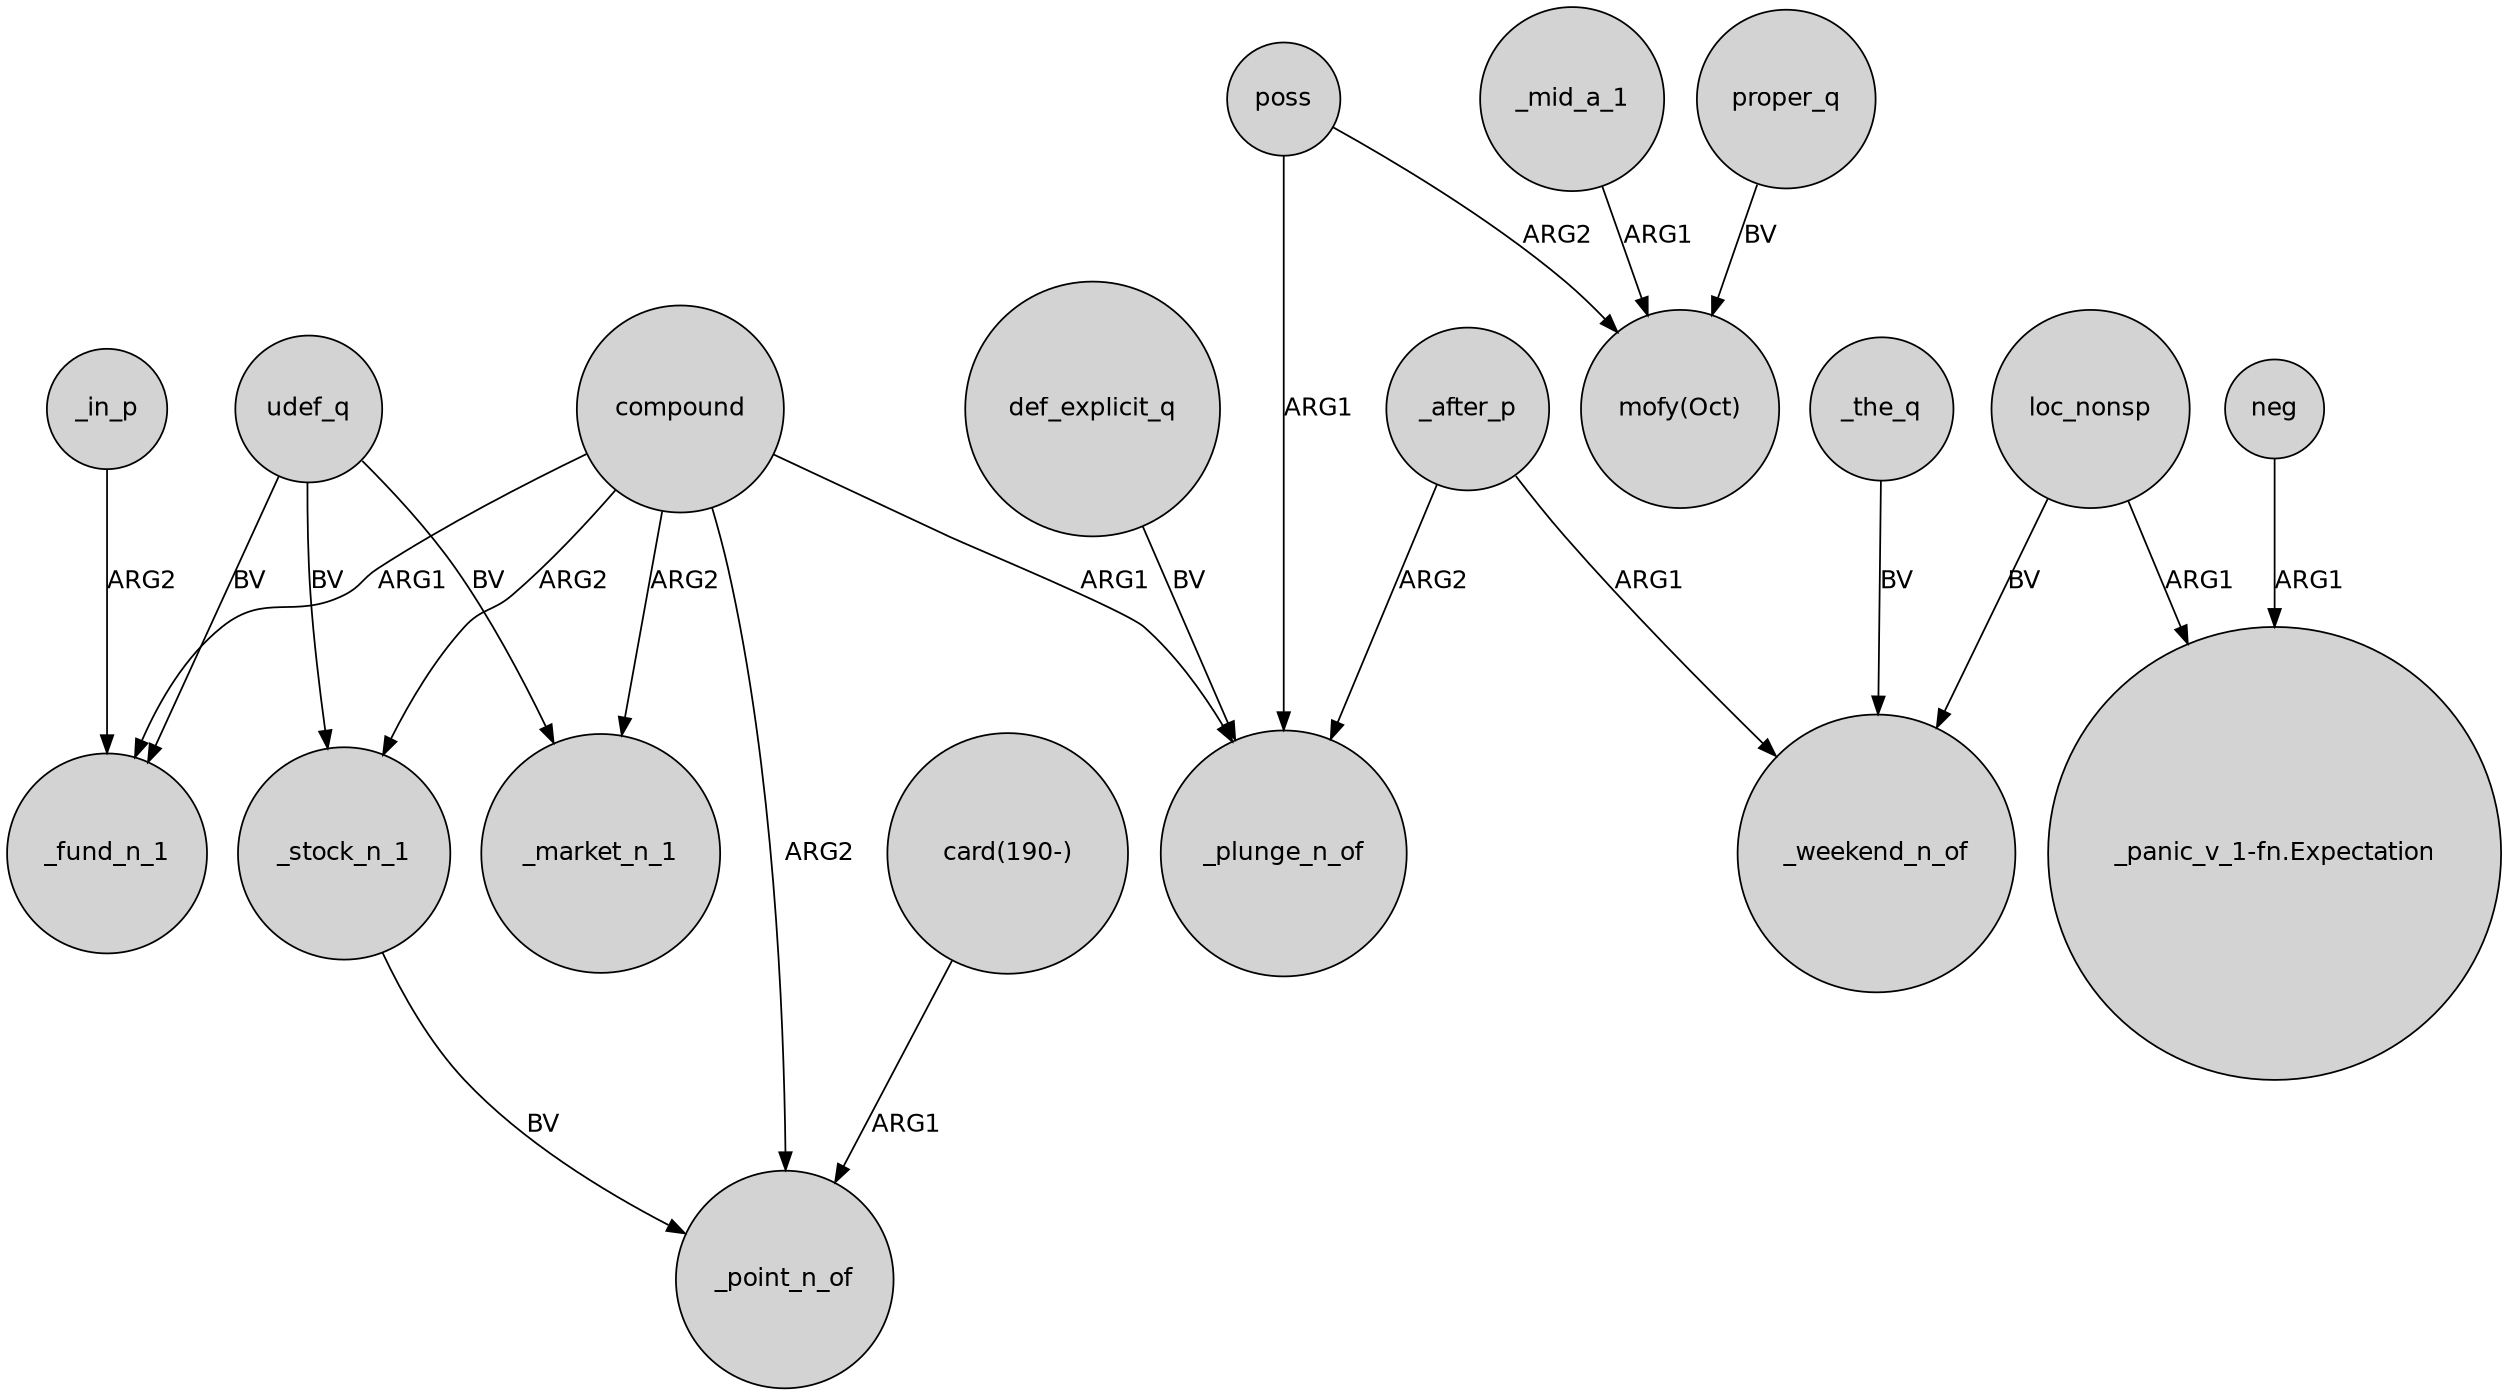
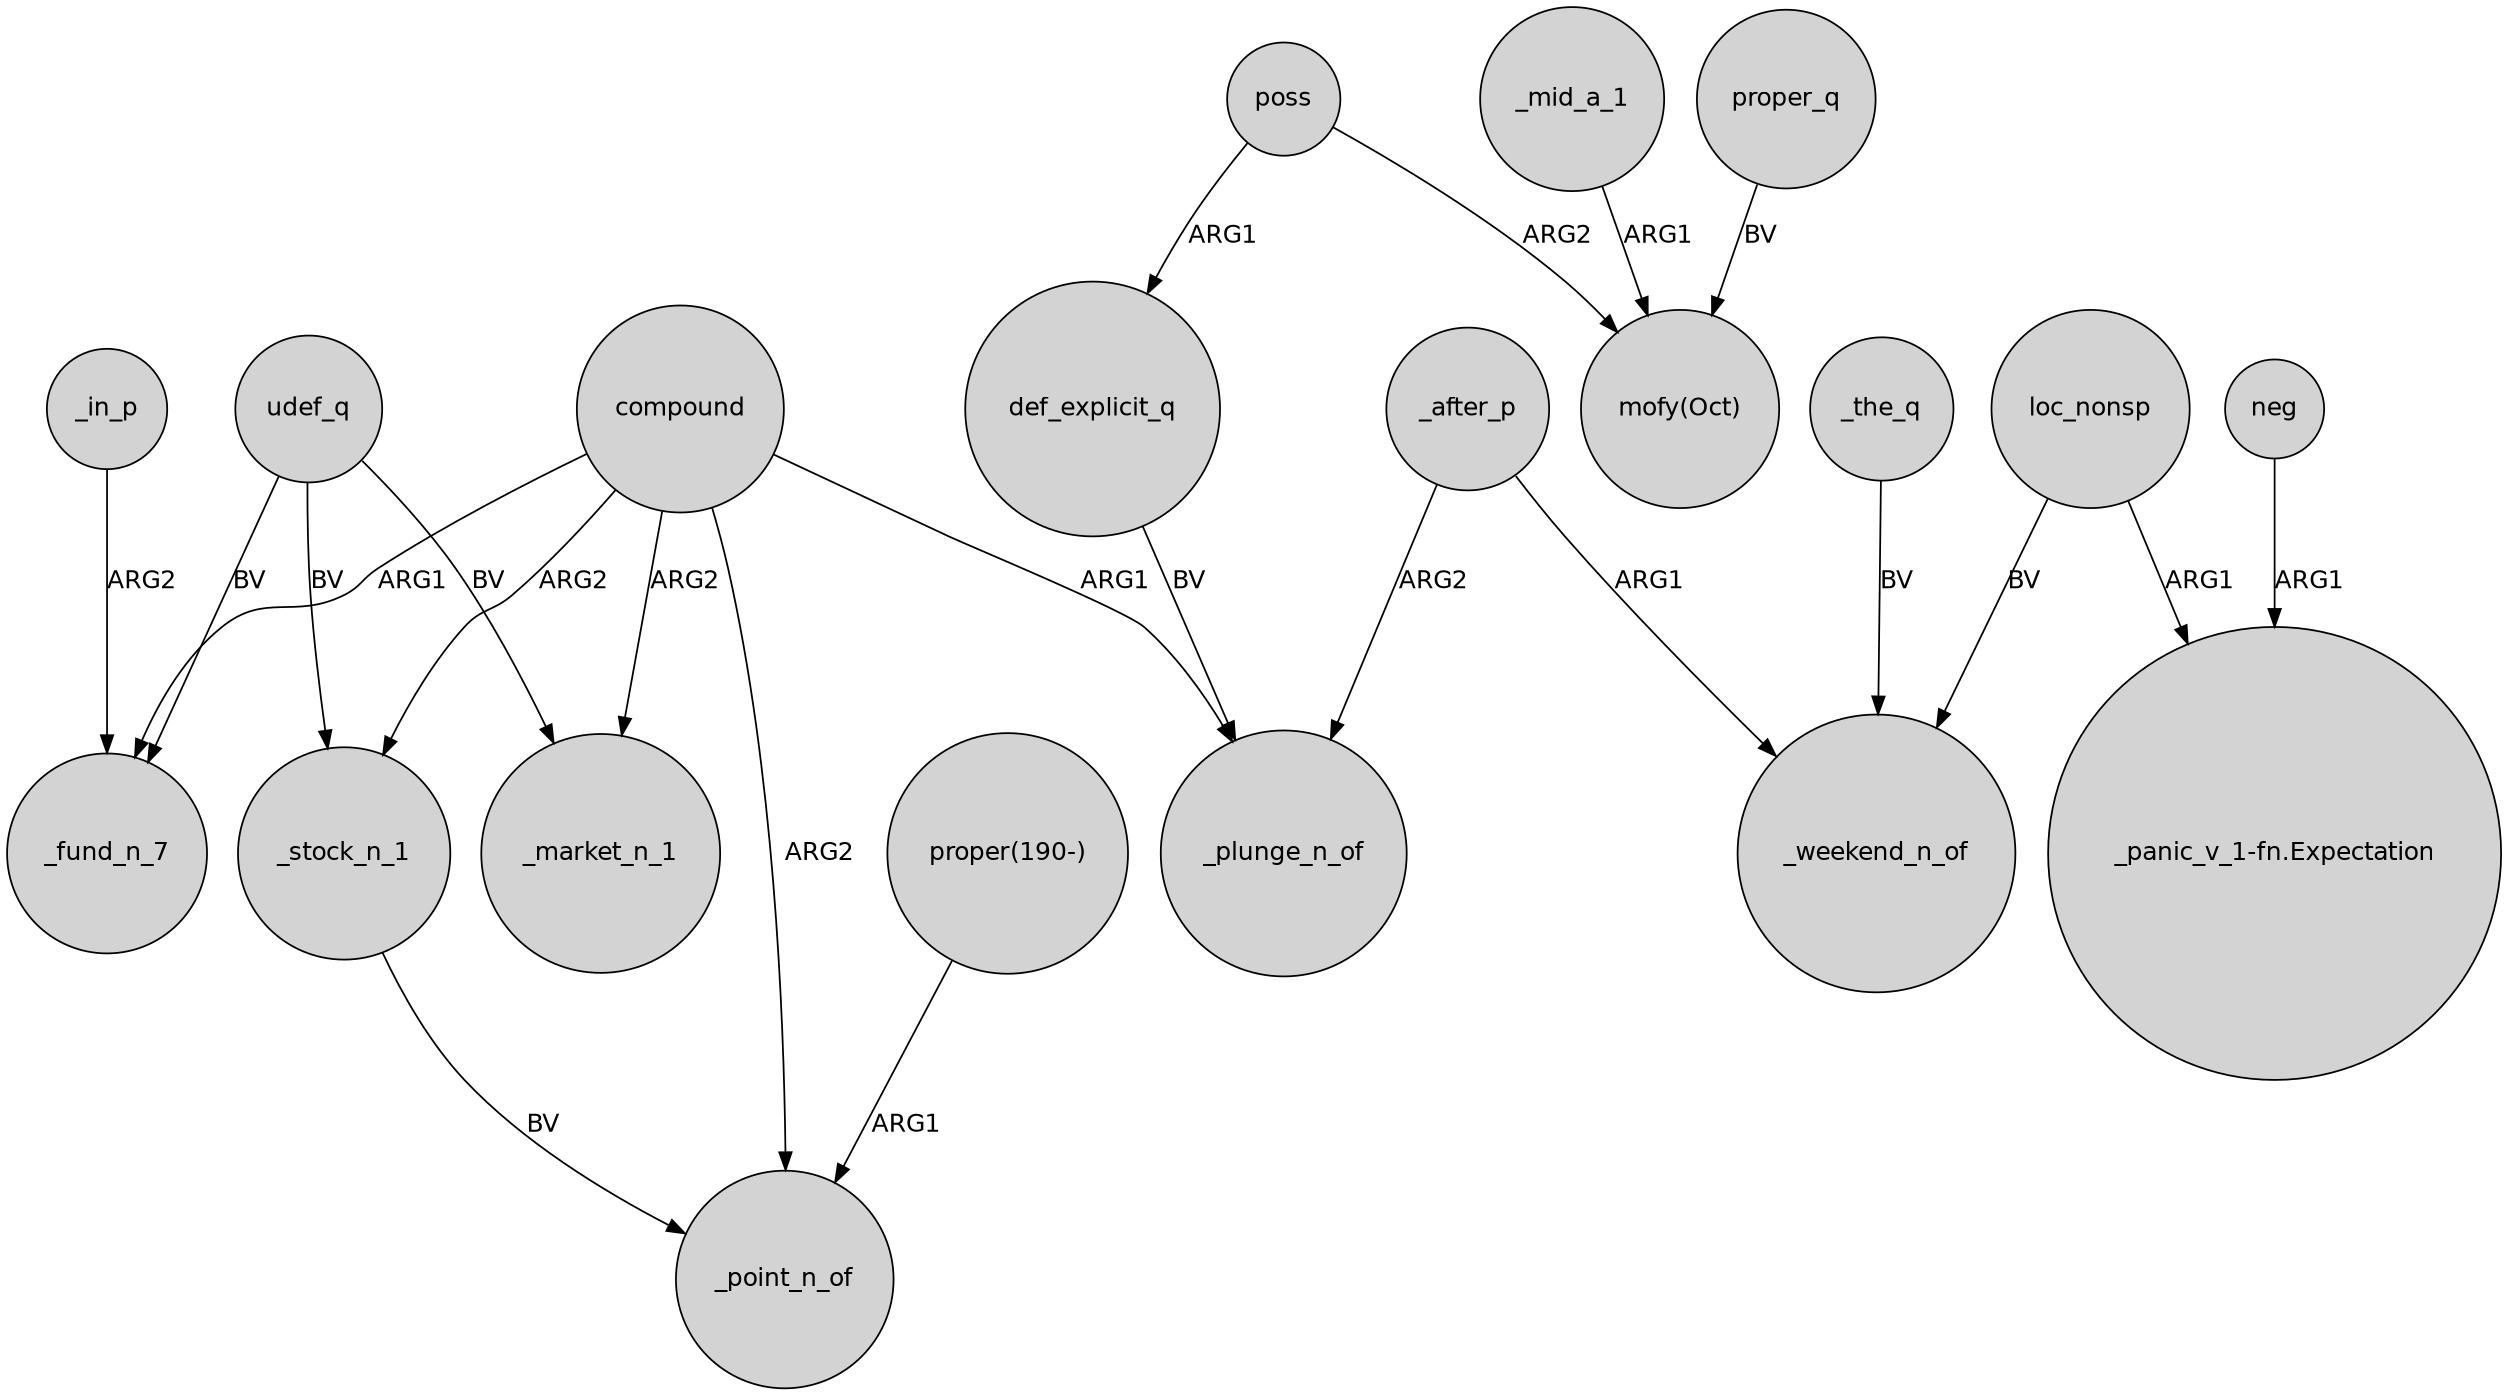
(1284, 434) -> (1198, 208)
(107, 853) -> (107, 853)
(1008, 853) -> (1008, 853)
